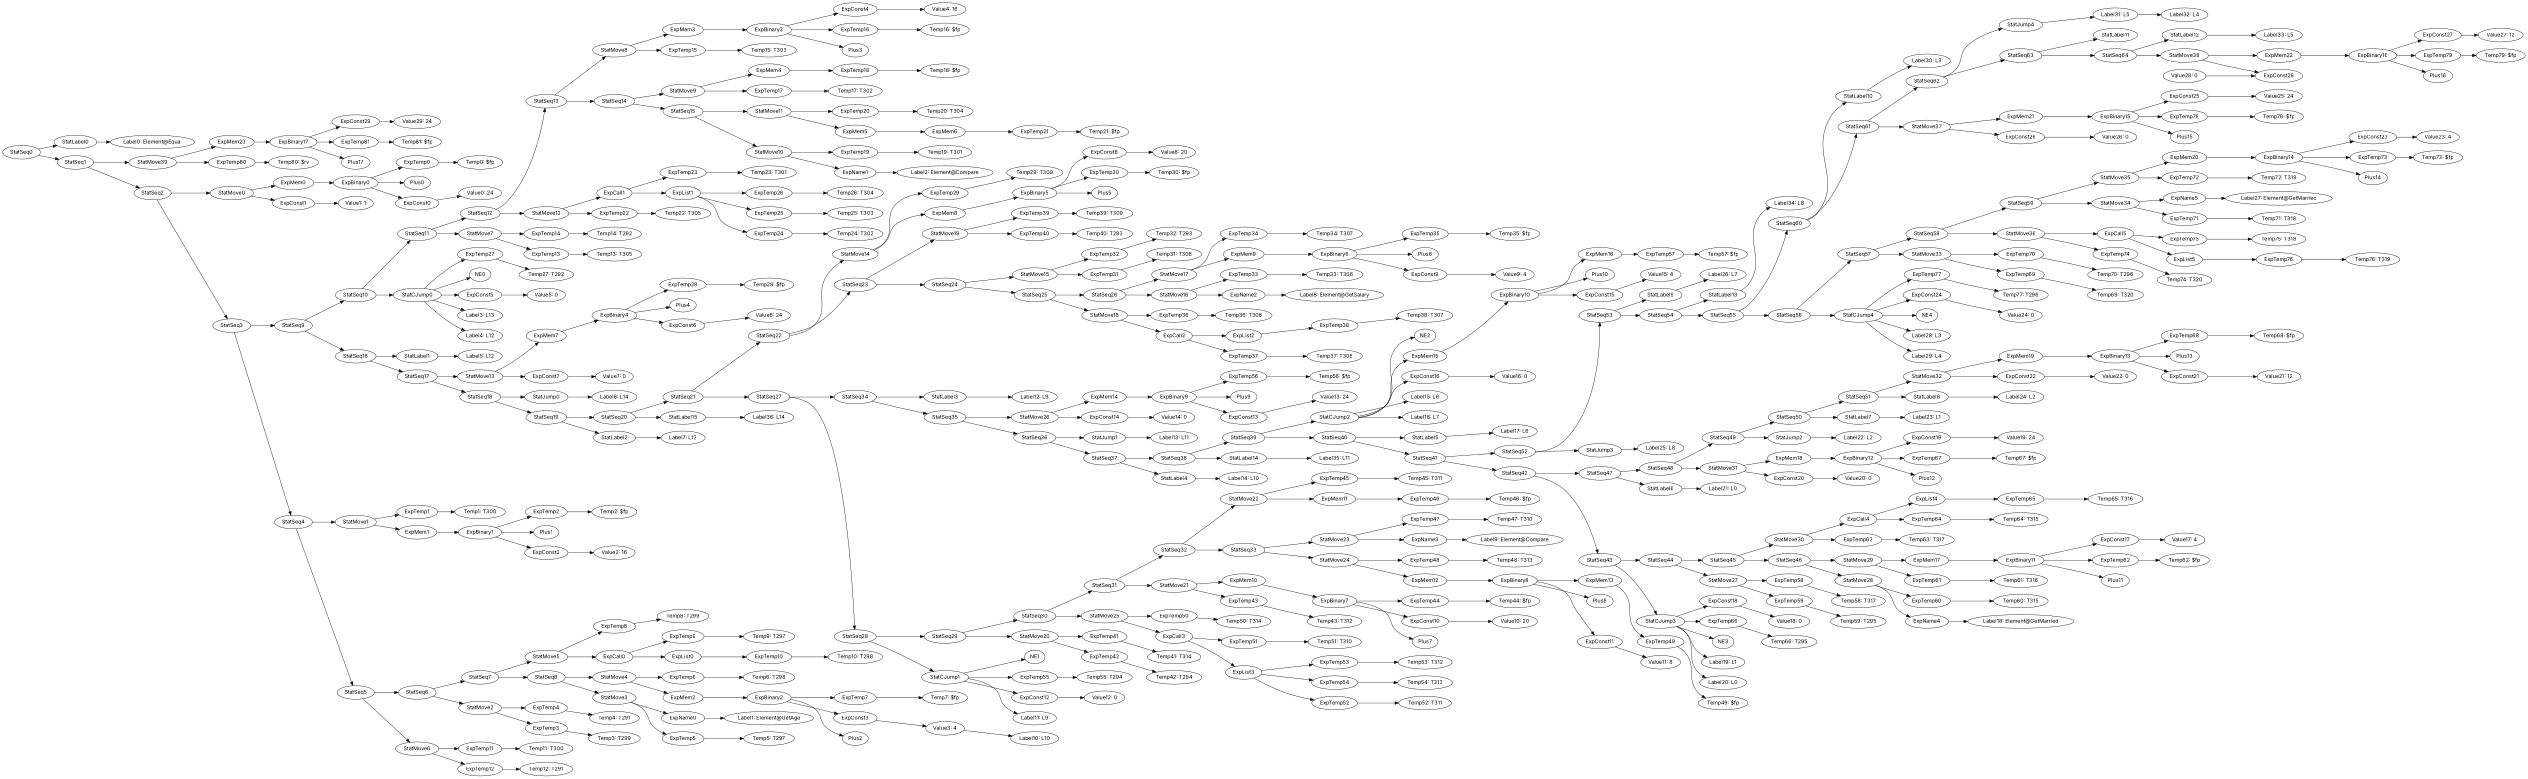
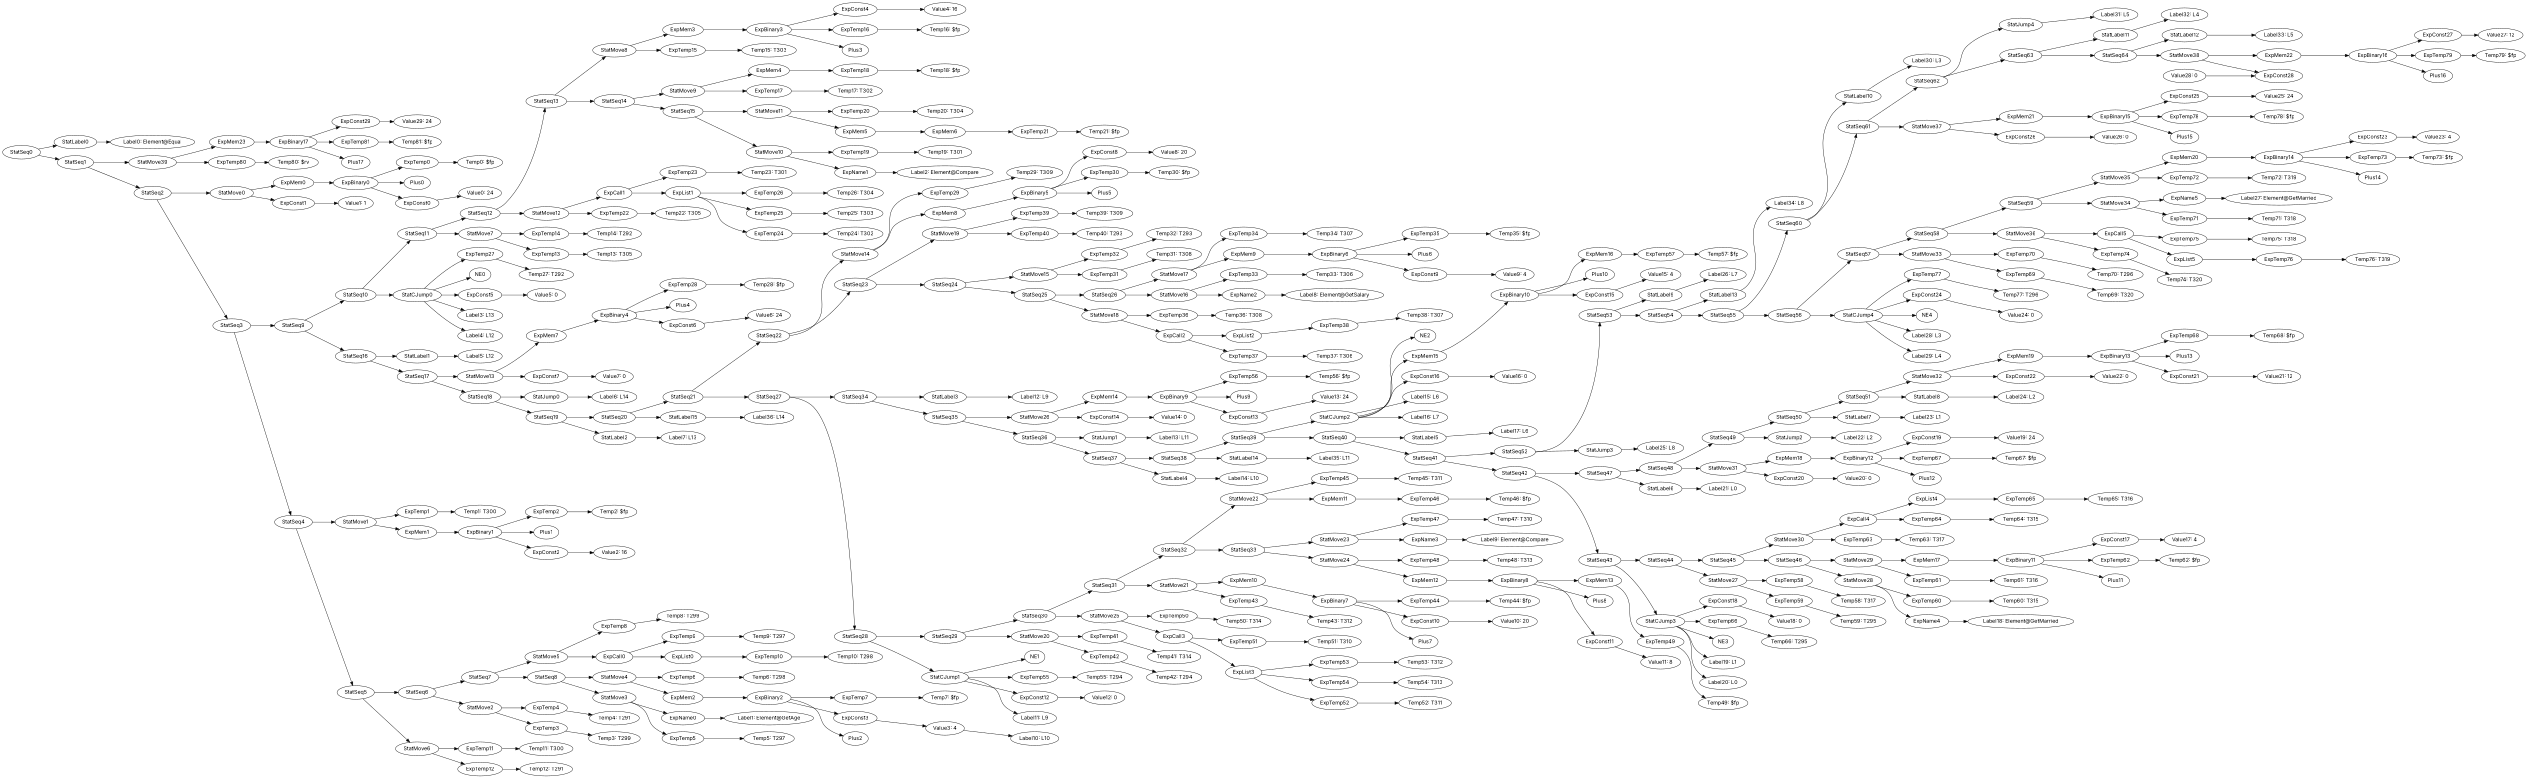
(2148, 15) -> (2148, 26)
